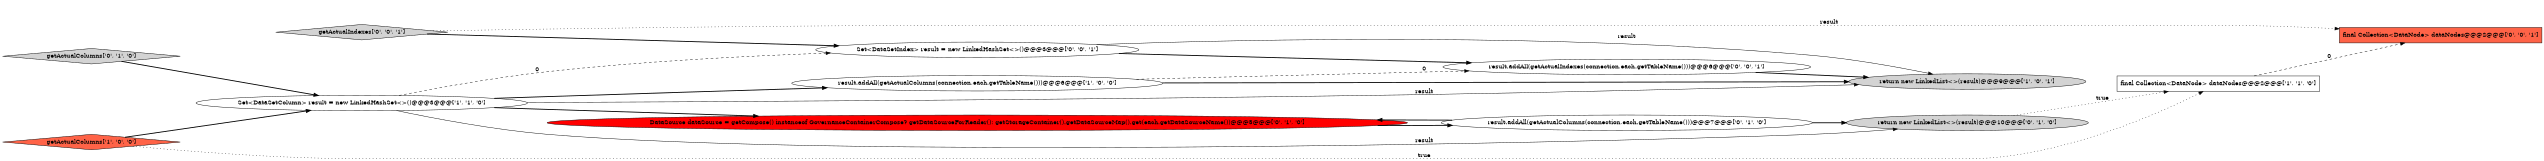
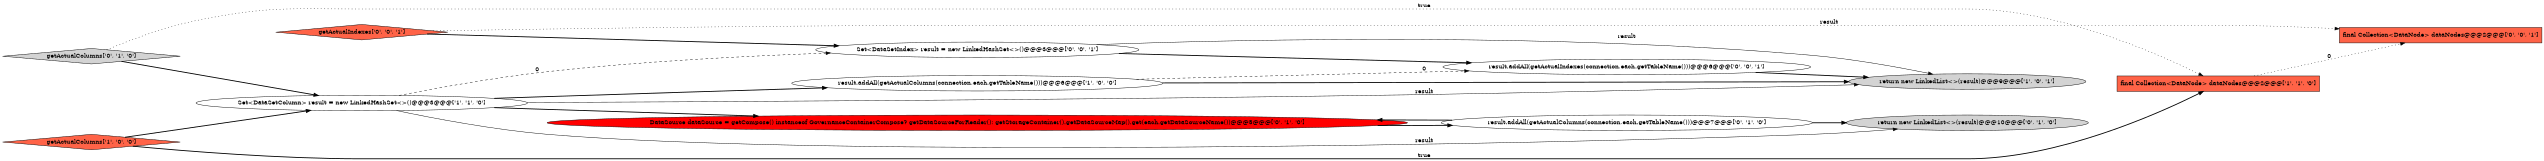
(362, 32) -> (362, 32)
(2327, 60) -> (2327, 60)
(2218, 84) -> (2218, 84)
(2089, 104) -> (1155, 9)
(1171, 159) -> (1171, 159)
